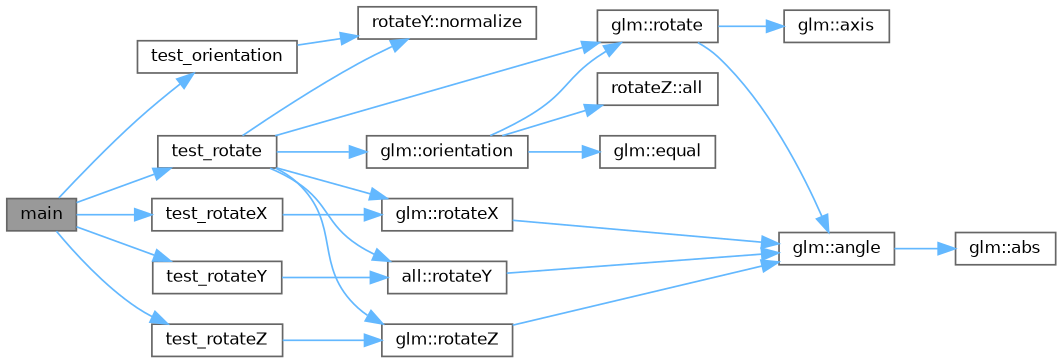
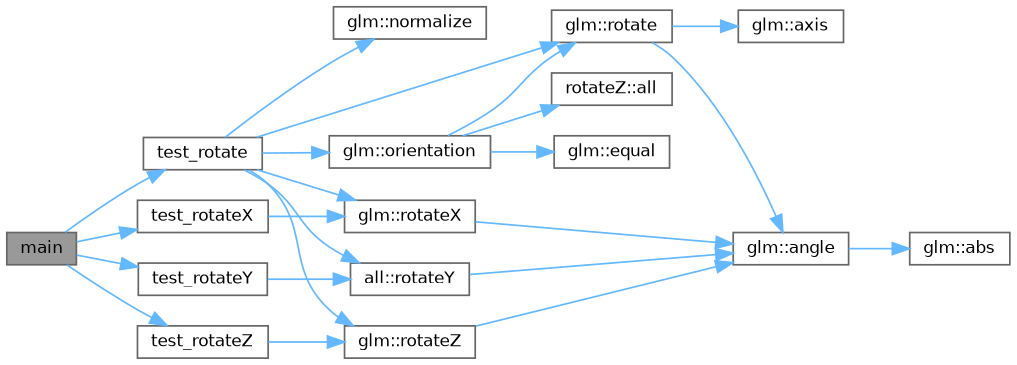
(447, 23) -> (410, 23)
(217, 57) -> none
